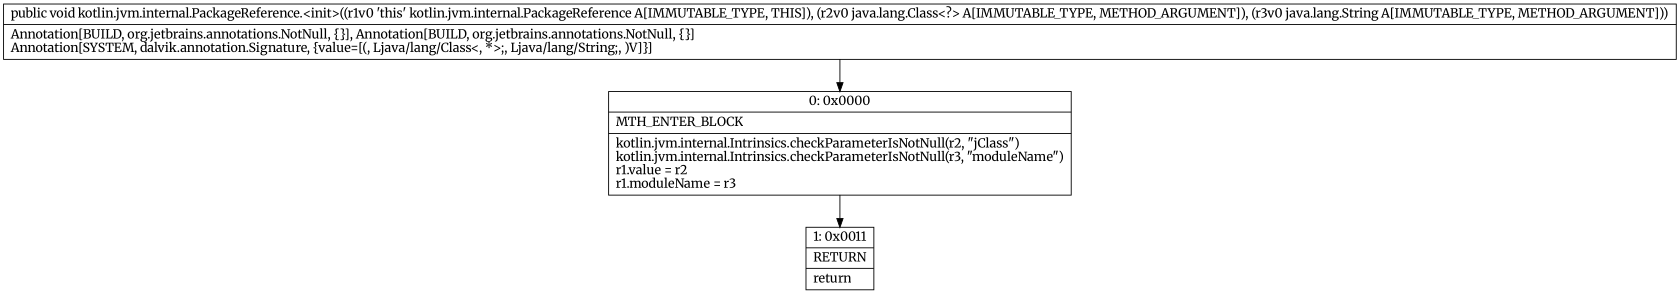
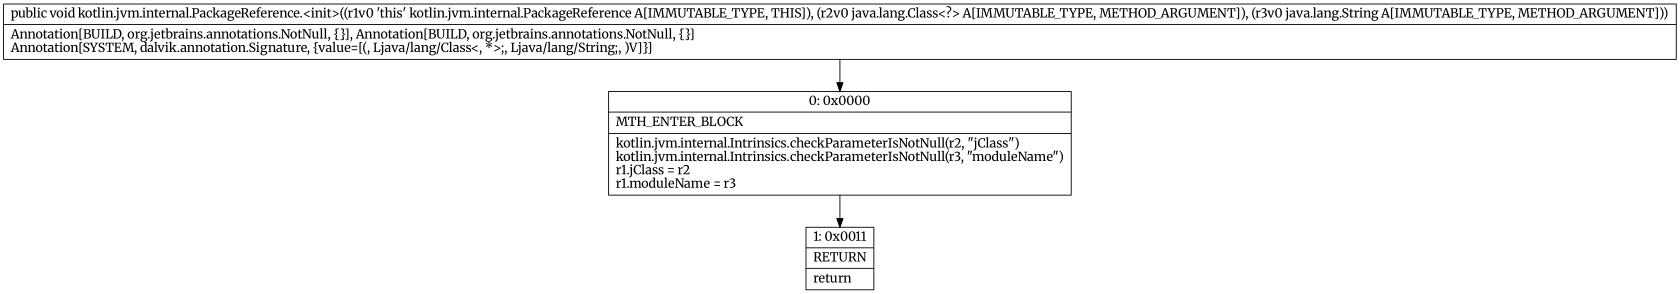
(652, 171) -> (653, 171)
